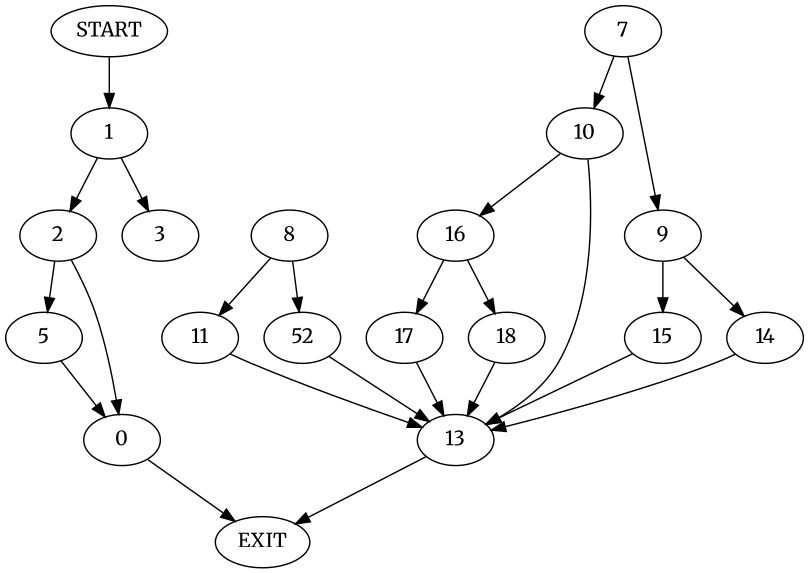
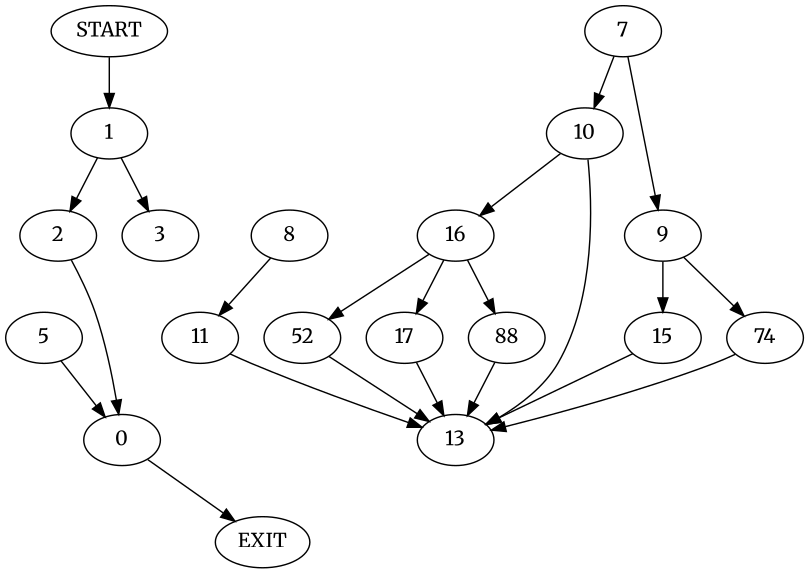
(52, 279) -> none
(295, 279) -> (385, 283)
(507, 338) -> (507, 338)
(765, 338) -> (765, 338)
(367, 487) -> none
